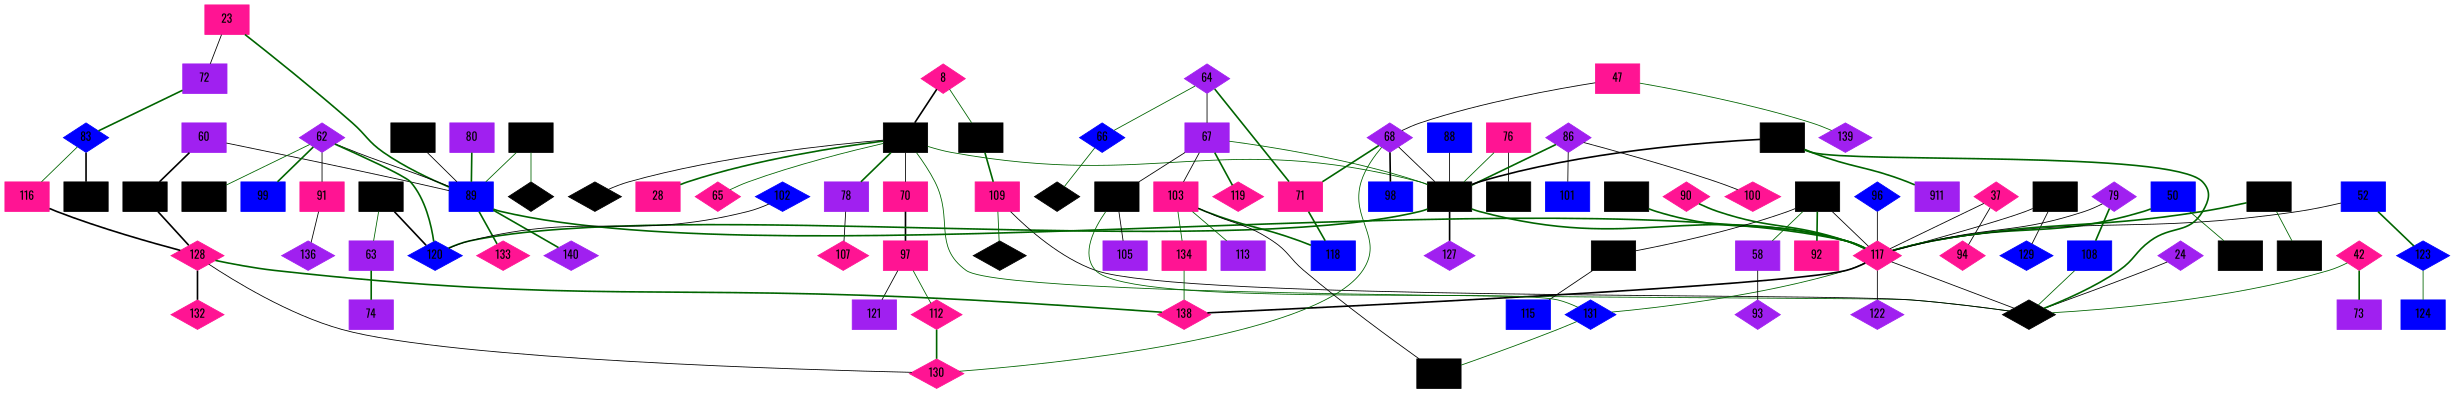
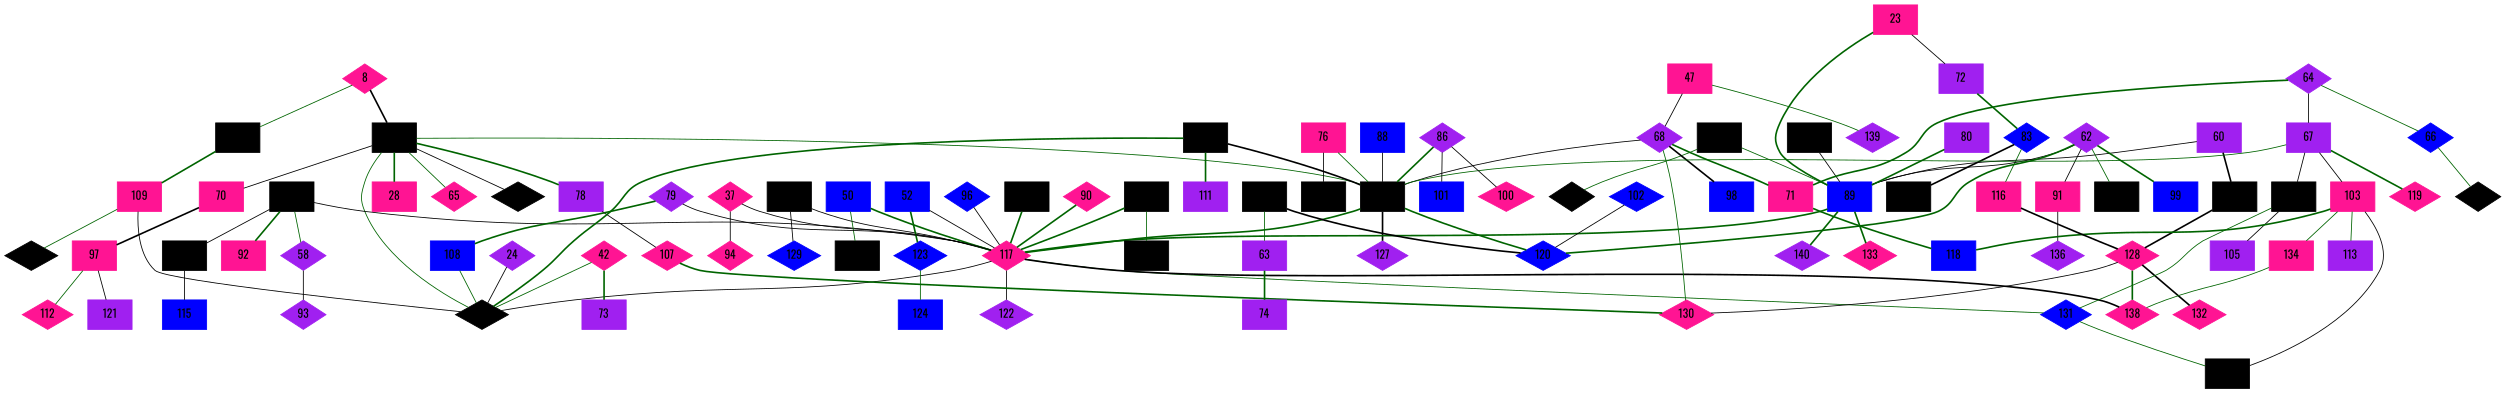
(1937, 197) -> (1206, 197)
(1758, 256) -> (303, 256)
(937, 344) -> (1170, 295)
